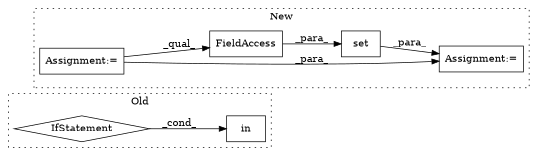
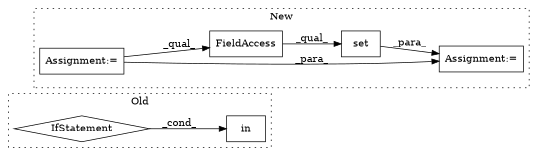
(312, 38) -> (312, 38)
